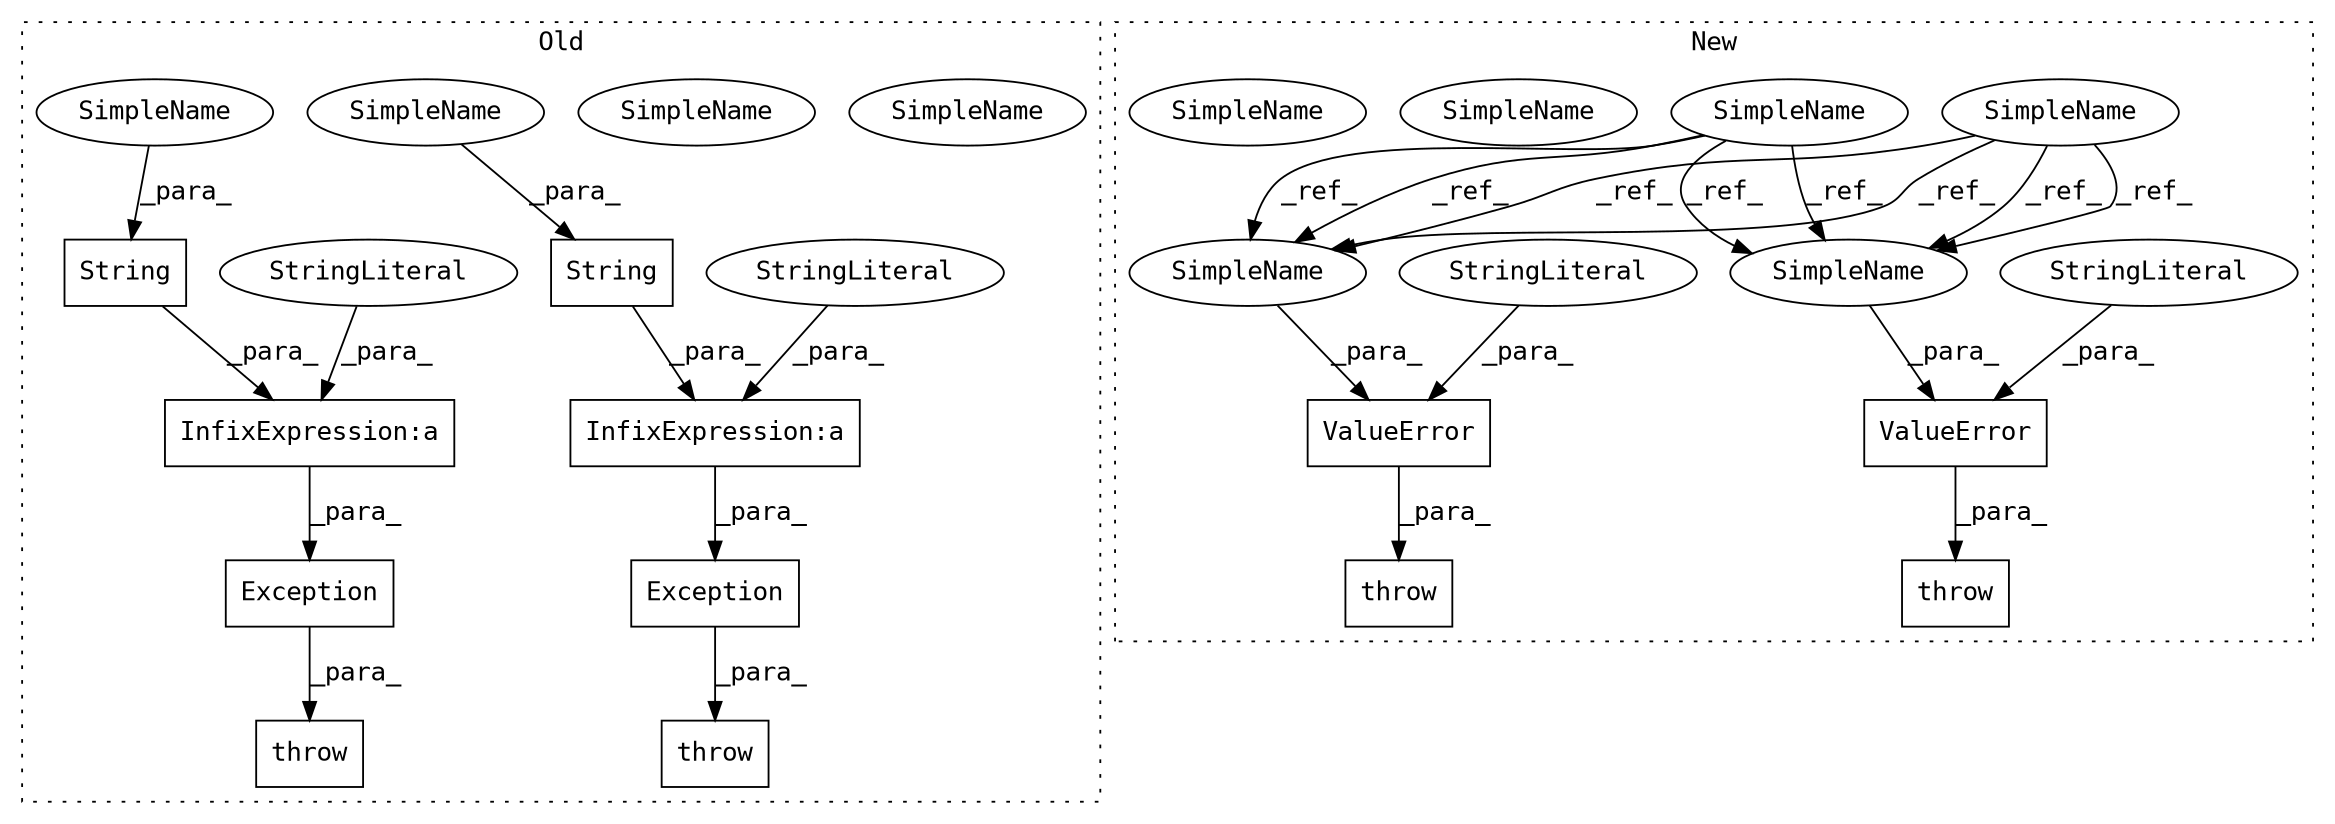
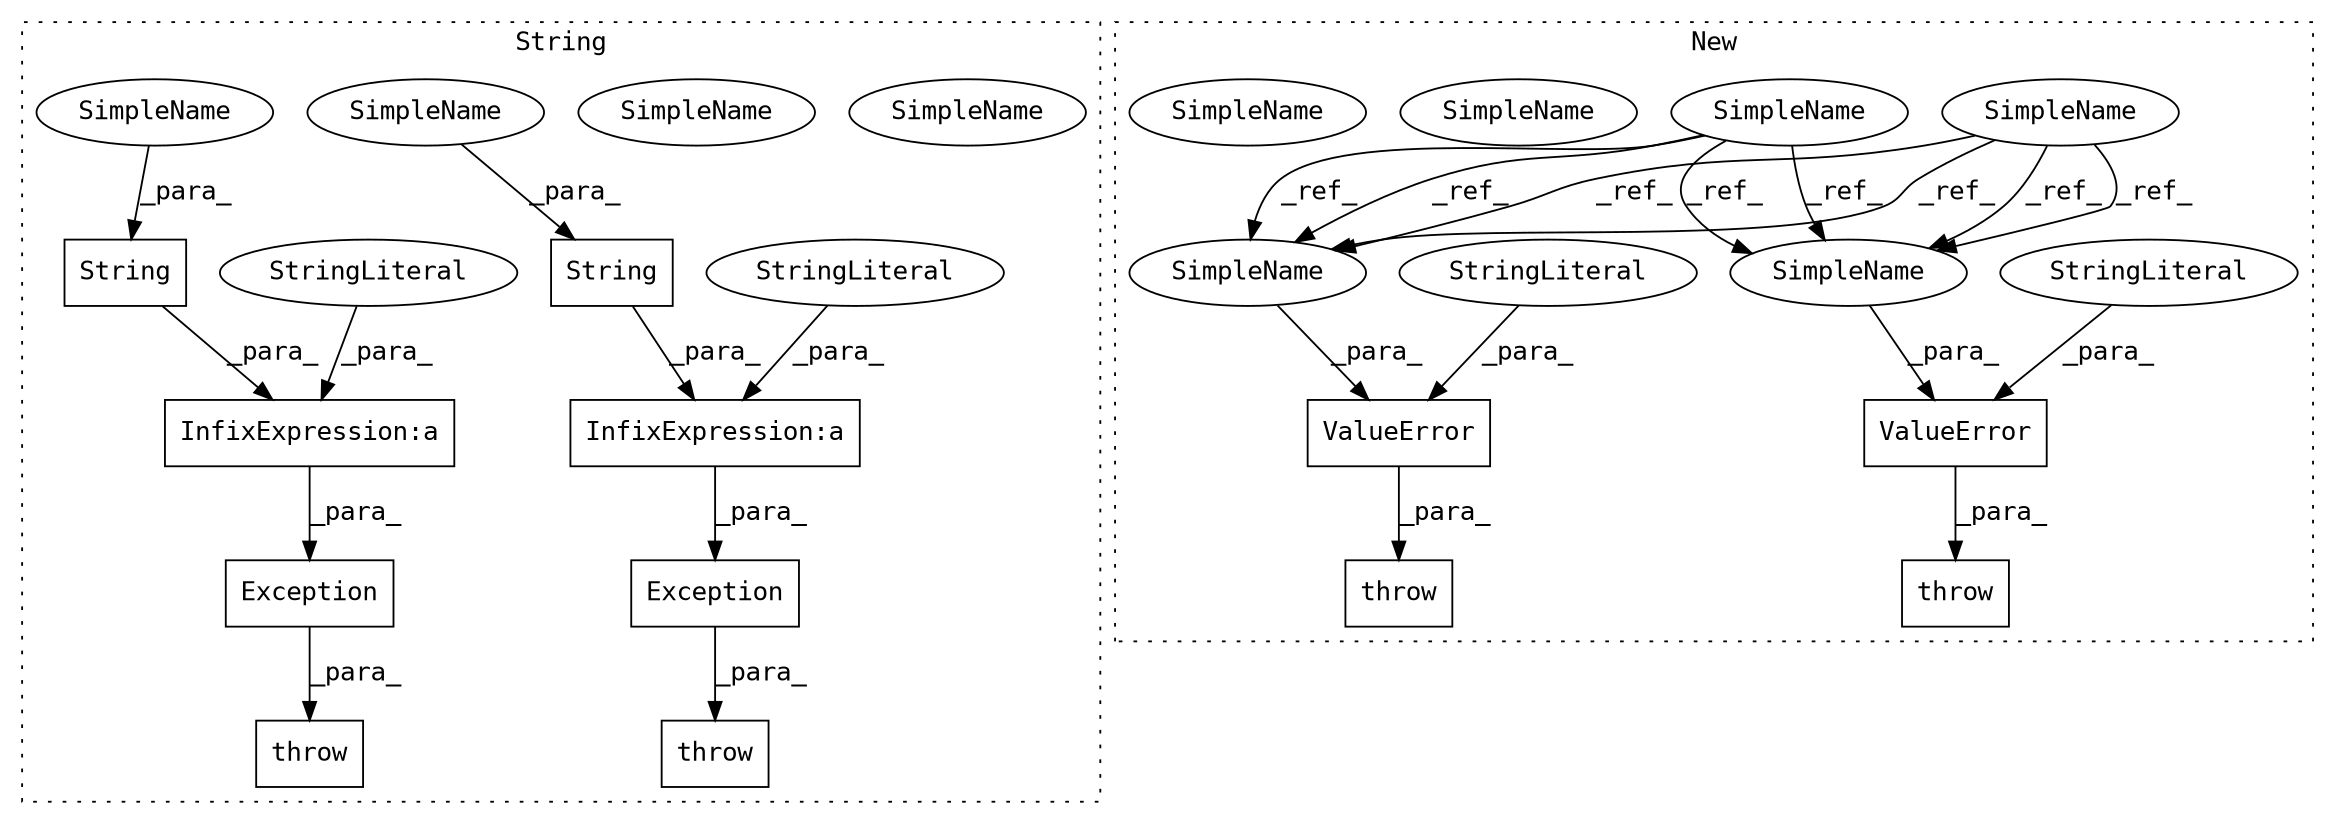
(561, 43) -> (561, 43)
